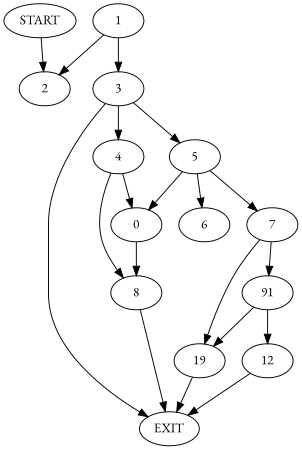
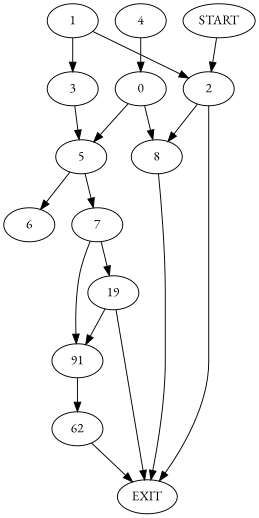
(118, 118) -> none
(169, 187) -> (114, 119)
(100, 223) -> (186, 119)
(48, 269) -> (209, 294)
(237, 323) -> (98, 323)
(268, 361) -> (77, 429)
